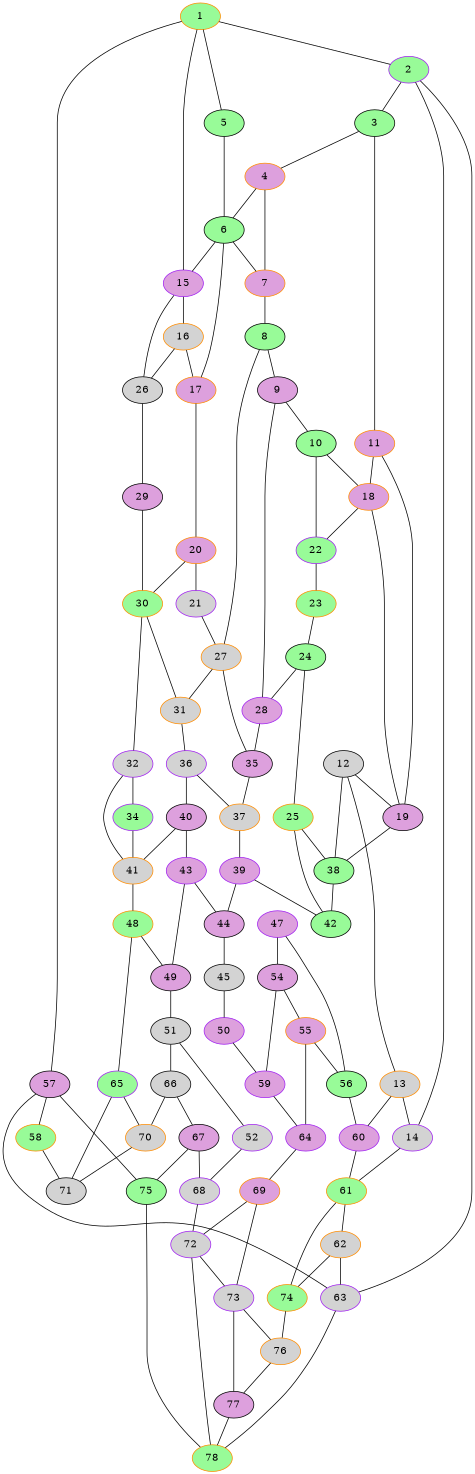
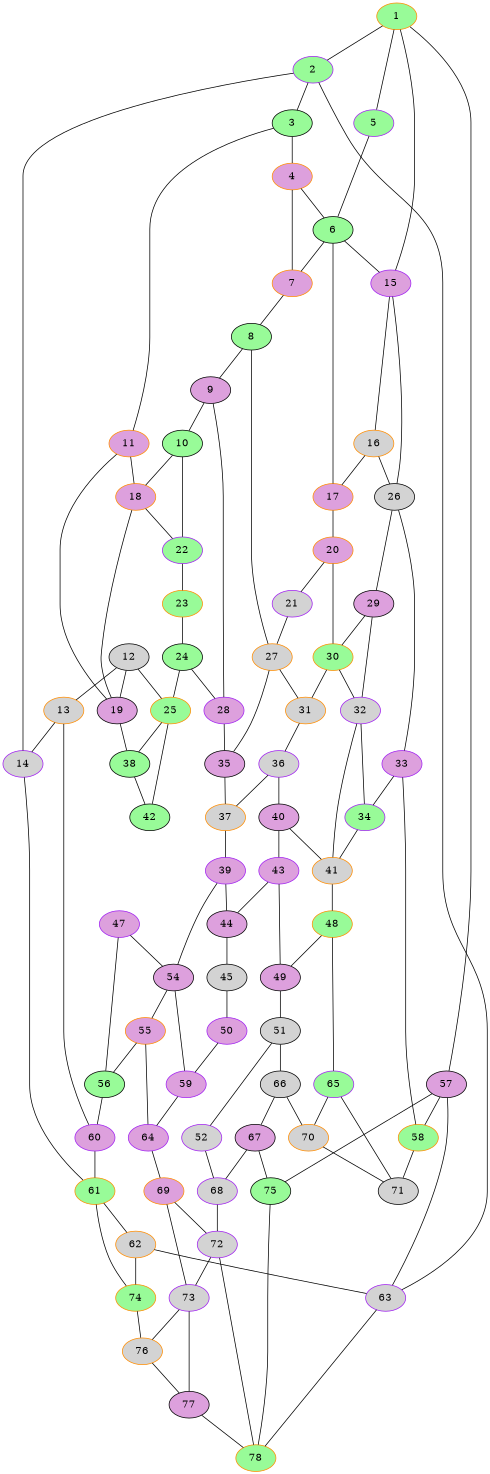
(224, 123) -> (374, 123)
none -> (367, 657)
none -> (402, 764)
(339, 817) -> (150, 684)
(285, 897) -> (195, 922)
